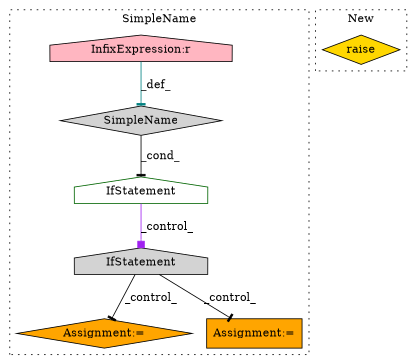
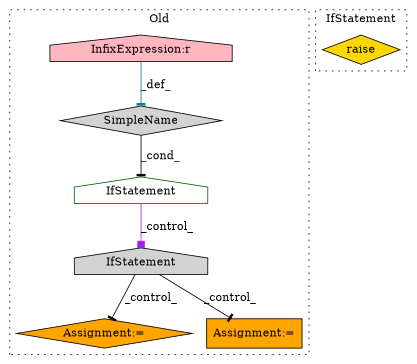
(159, 19) -> (159, 19)
(361, 19) -> (361, 19)
